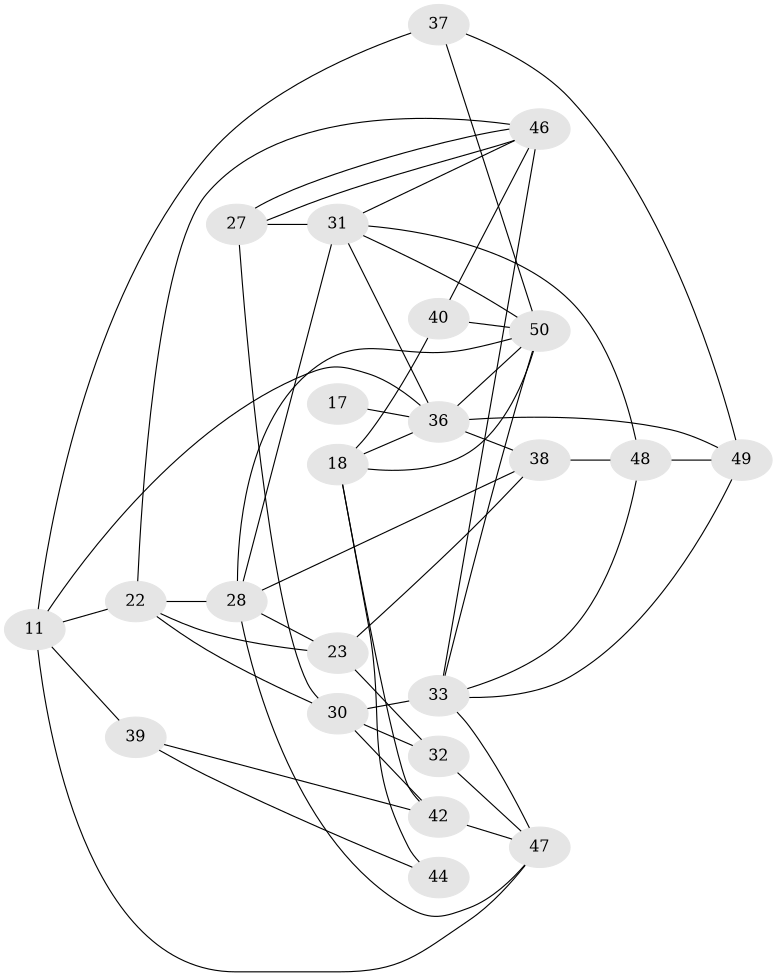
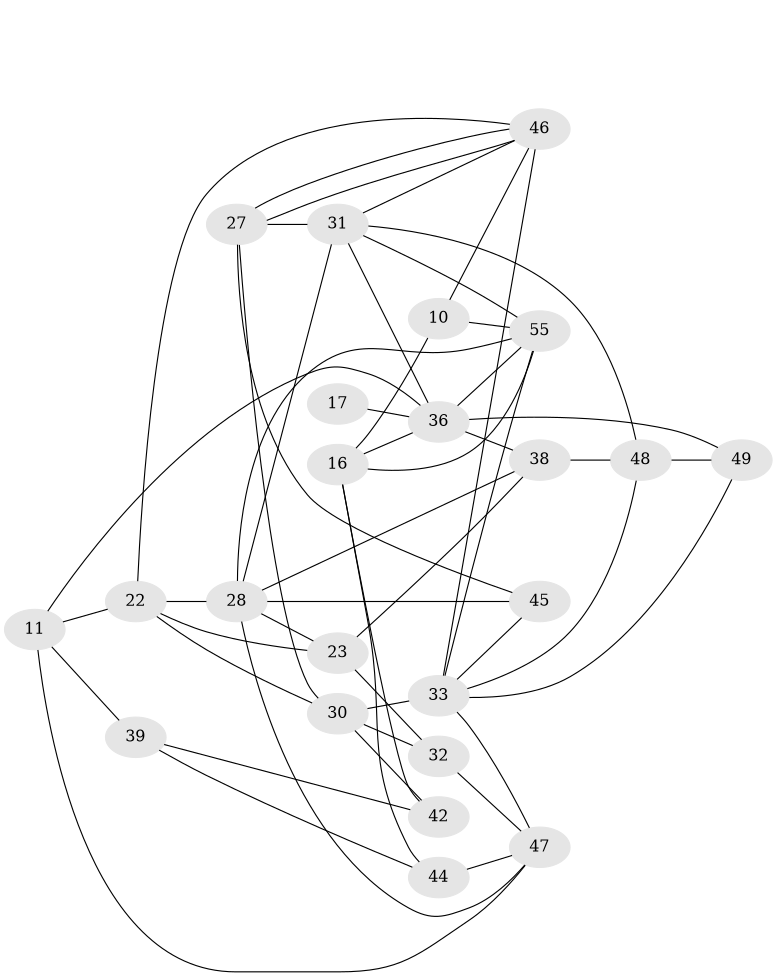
(439, 25) -> none
(439, 319) -> (439, 319)
(540, 331) -> (540, 331)
(338, 465) -> (338, 465)
none -> (540, 602)
(489, 832) -> (489, 862)
